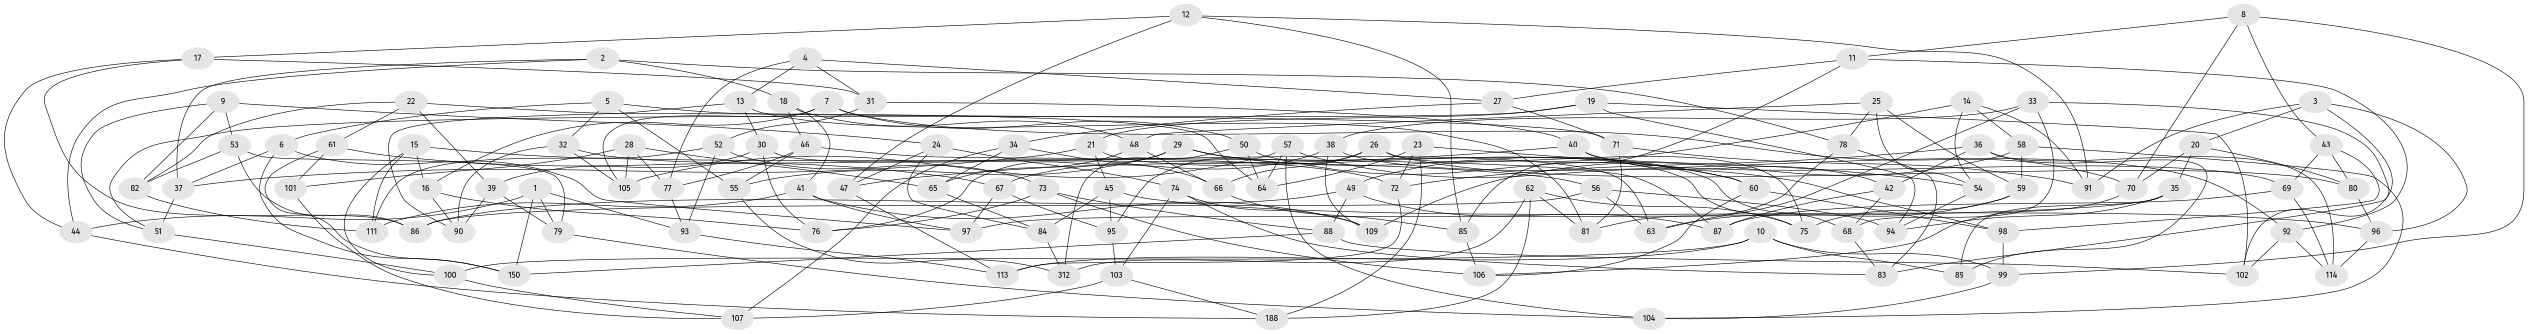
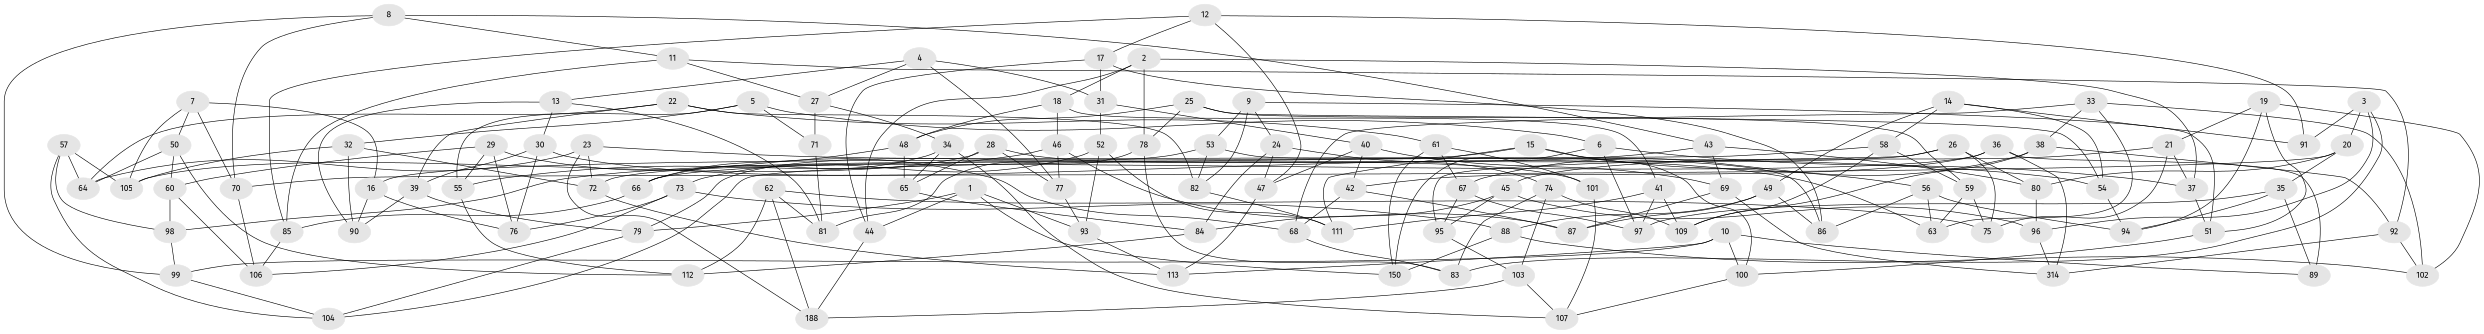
(1743, 159) -> none
(1064, 275) -> (688, 275)
(2332, 275) -> (2053, 275)
